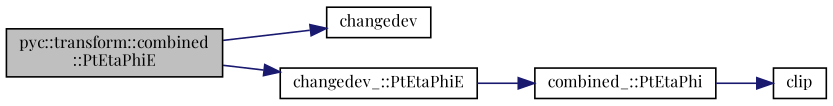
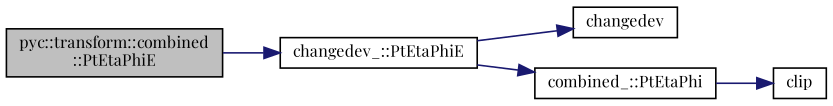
(266, 35) -> (517, 36)
